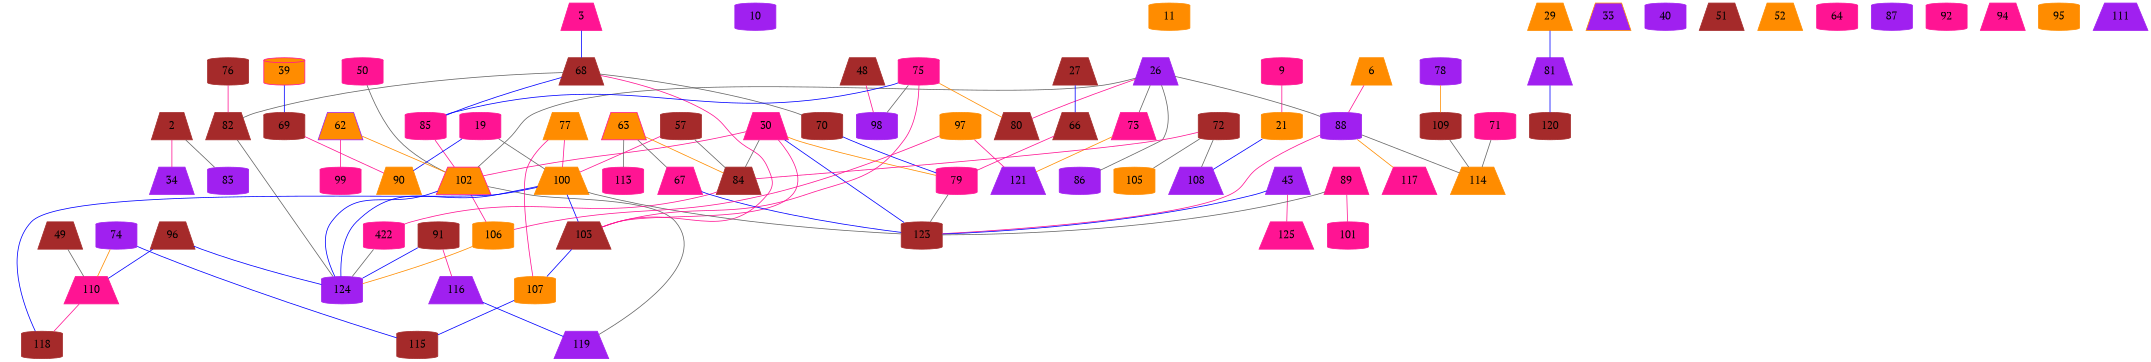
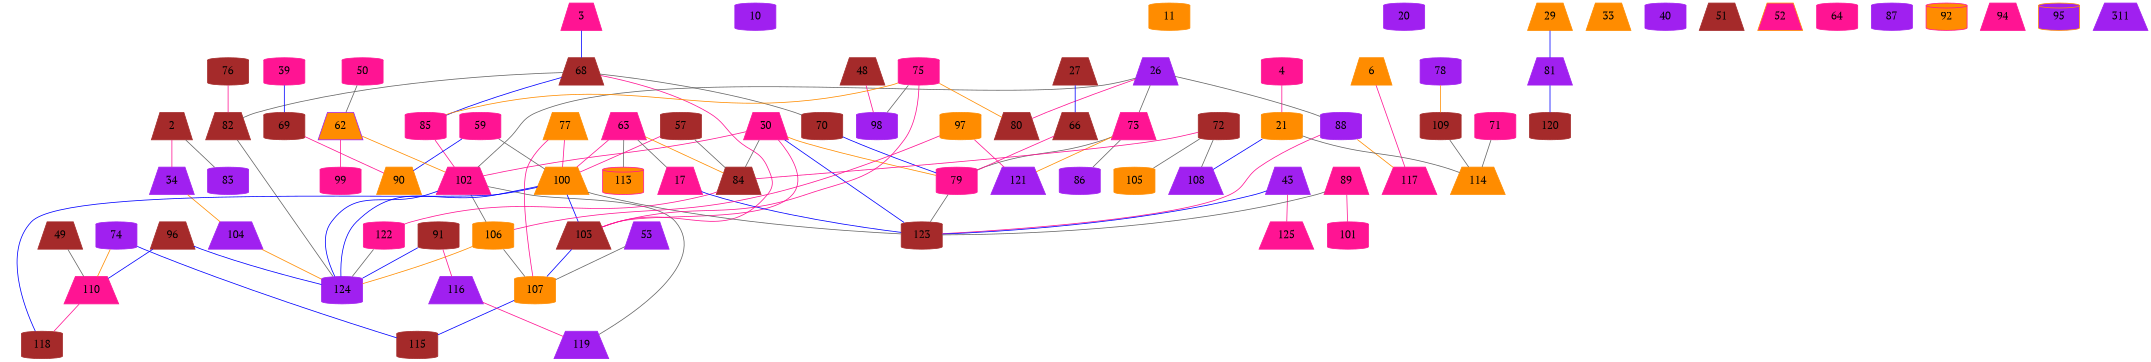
none -> (1404, 17)
(1608, 17) -> (1608, 17)
(1780, 17) -> (1780, 17)
(1947, 17) -> (1947, 17)
(2059, 17) -> (2059, 17)
(2121, 17) -> (2121, 17)
(284, 71) -> (284, 71)
(1282, 71) -> (1282, 71)
(661, 98) -> (661, 98)
(1356, 99) -> (1390, 126)
(480, 126) -> (480, 126)
(624, 126) -> (624, 126)
(396, 138) -> (352, 99)
(1148, 147) -> (1107, 154)
none -> (594, 152)
none -> (1045, 153)
(1411, 154) -> (1385, 155)
(464, 181) -> (464, 181)
(623, 181) -> (623, 181)
(680, 181) -> (680, 181)
(477, 205) -> (477, 205)
none -> (236, 236)
(384, 236) -> (384, 236)
none -> (647, 236)
none -> (514, 263)
(523, 319) -> (523, 319)
